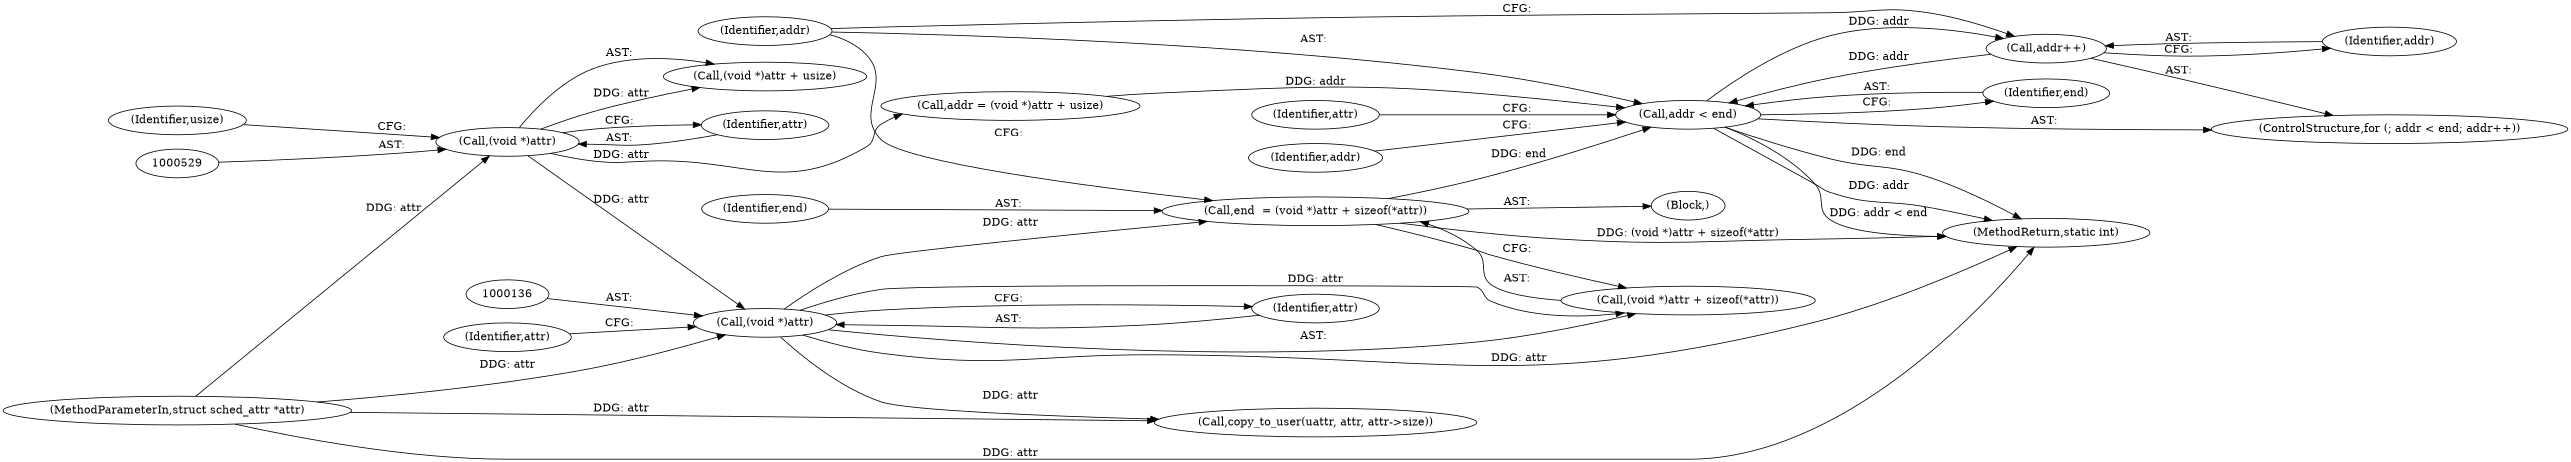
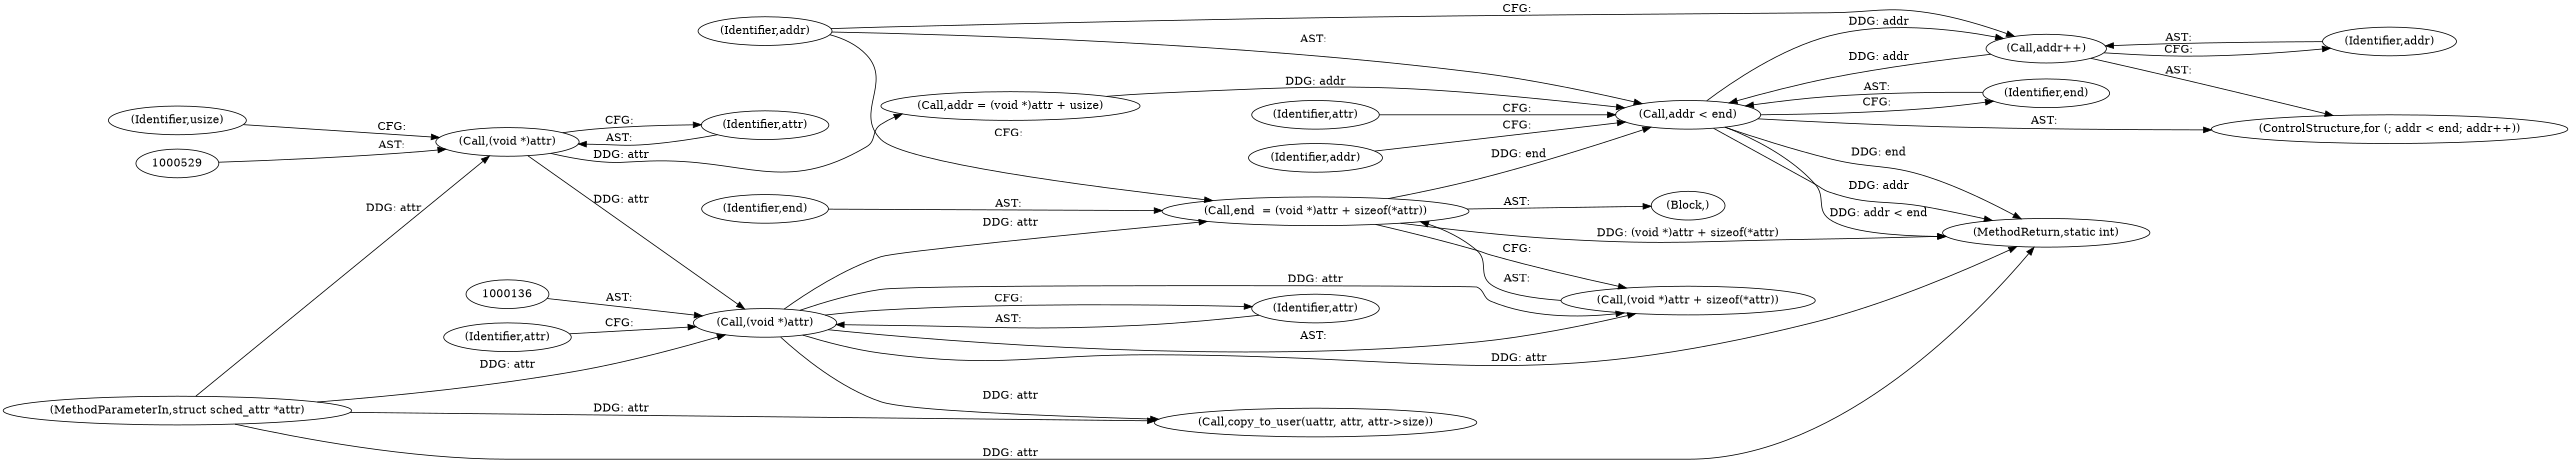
(765, 77) -> none
